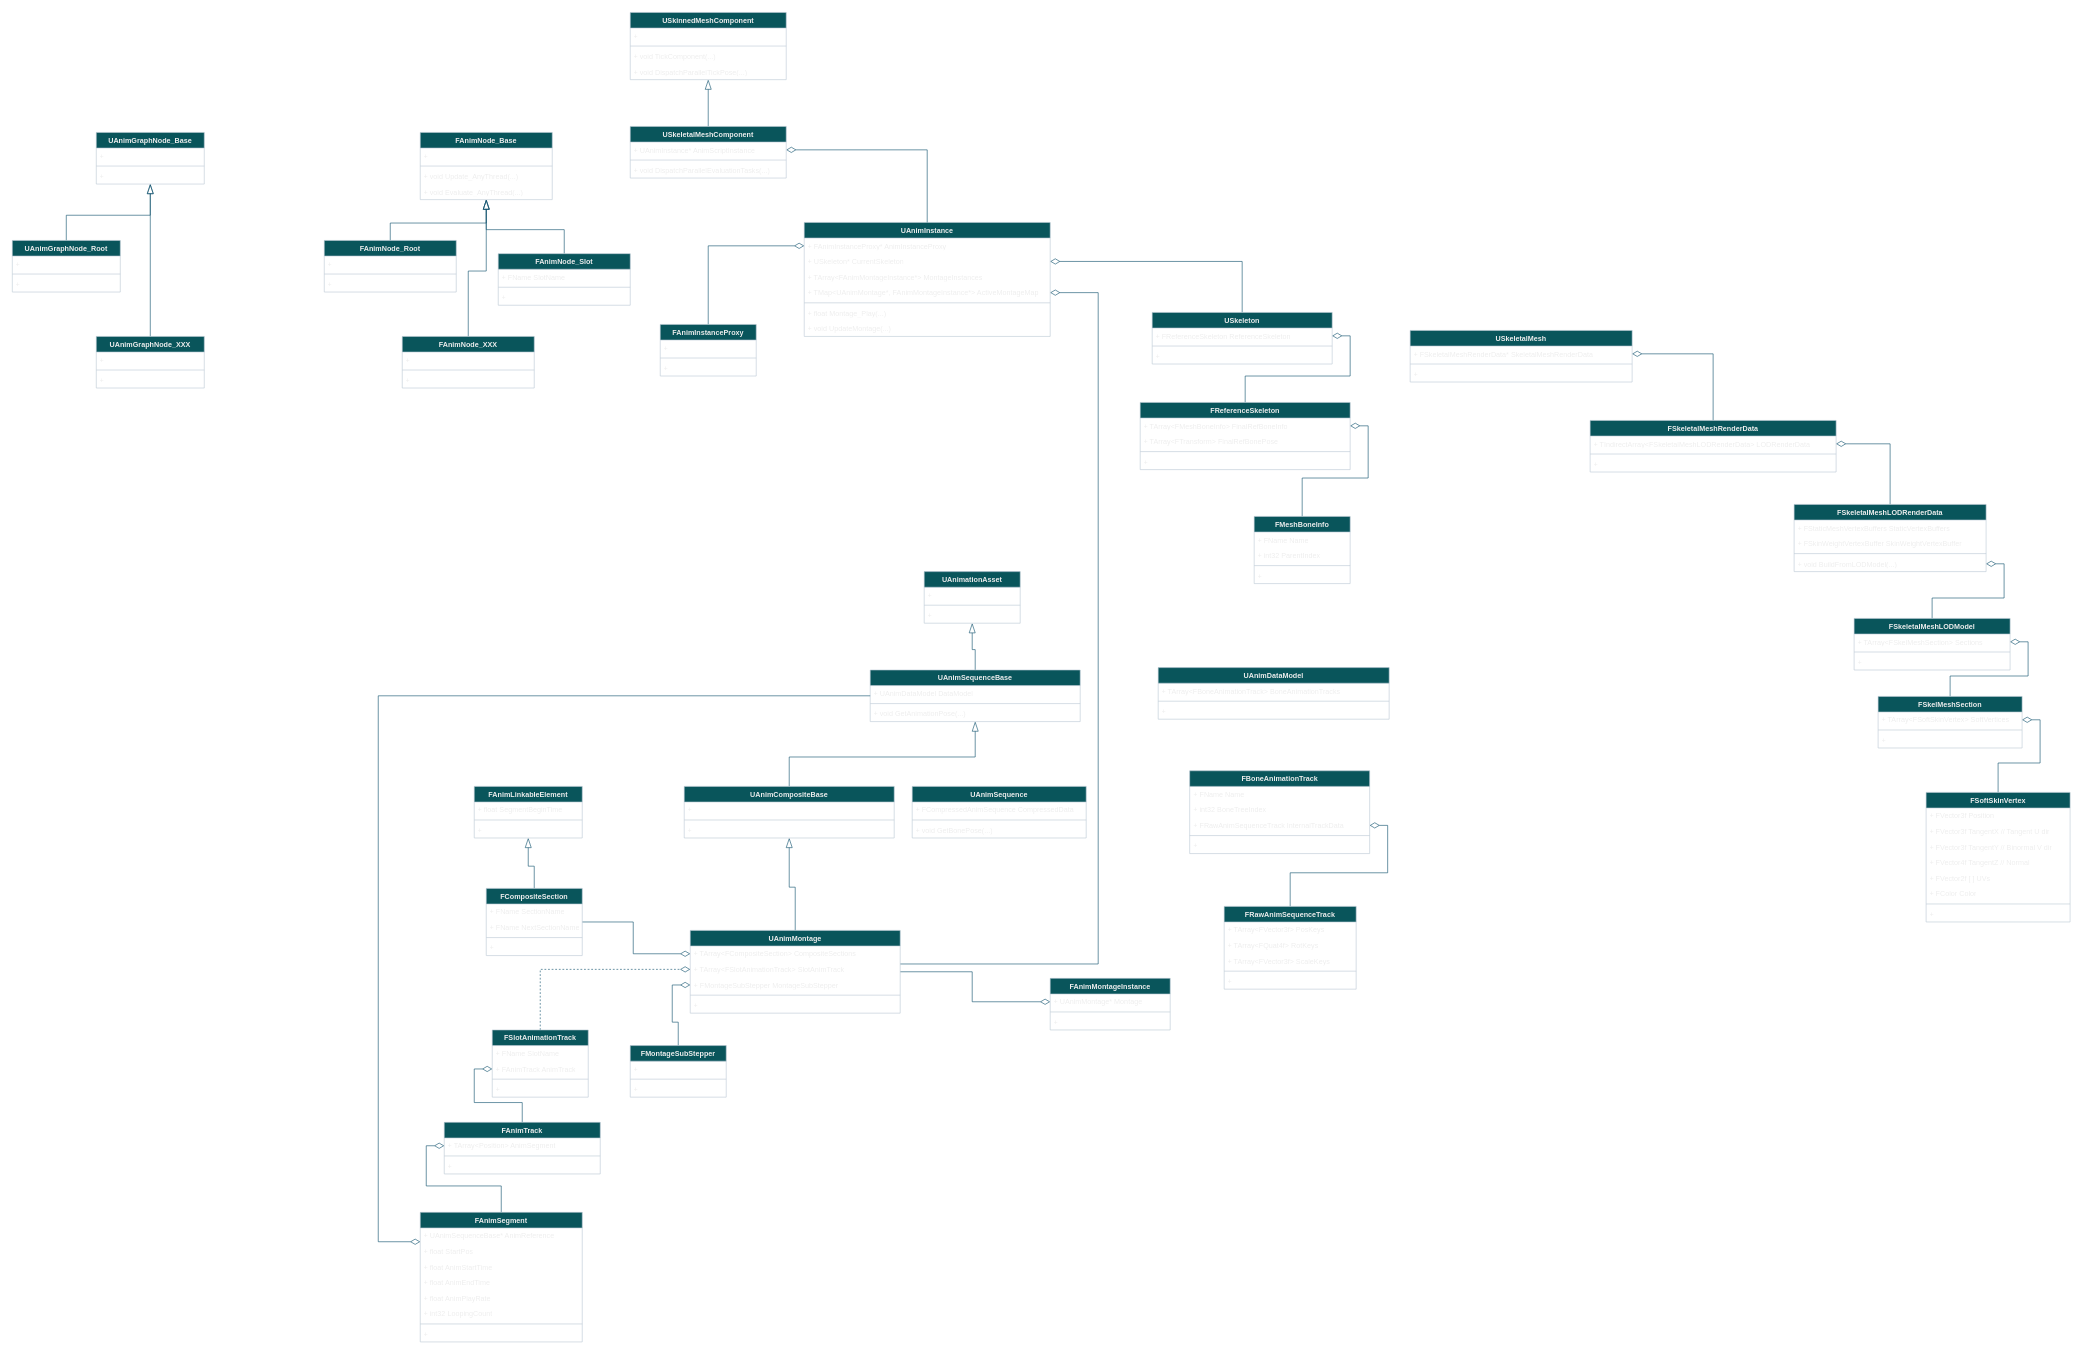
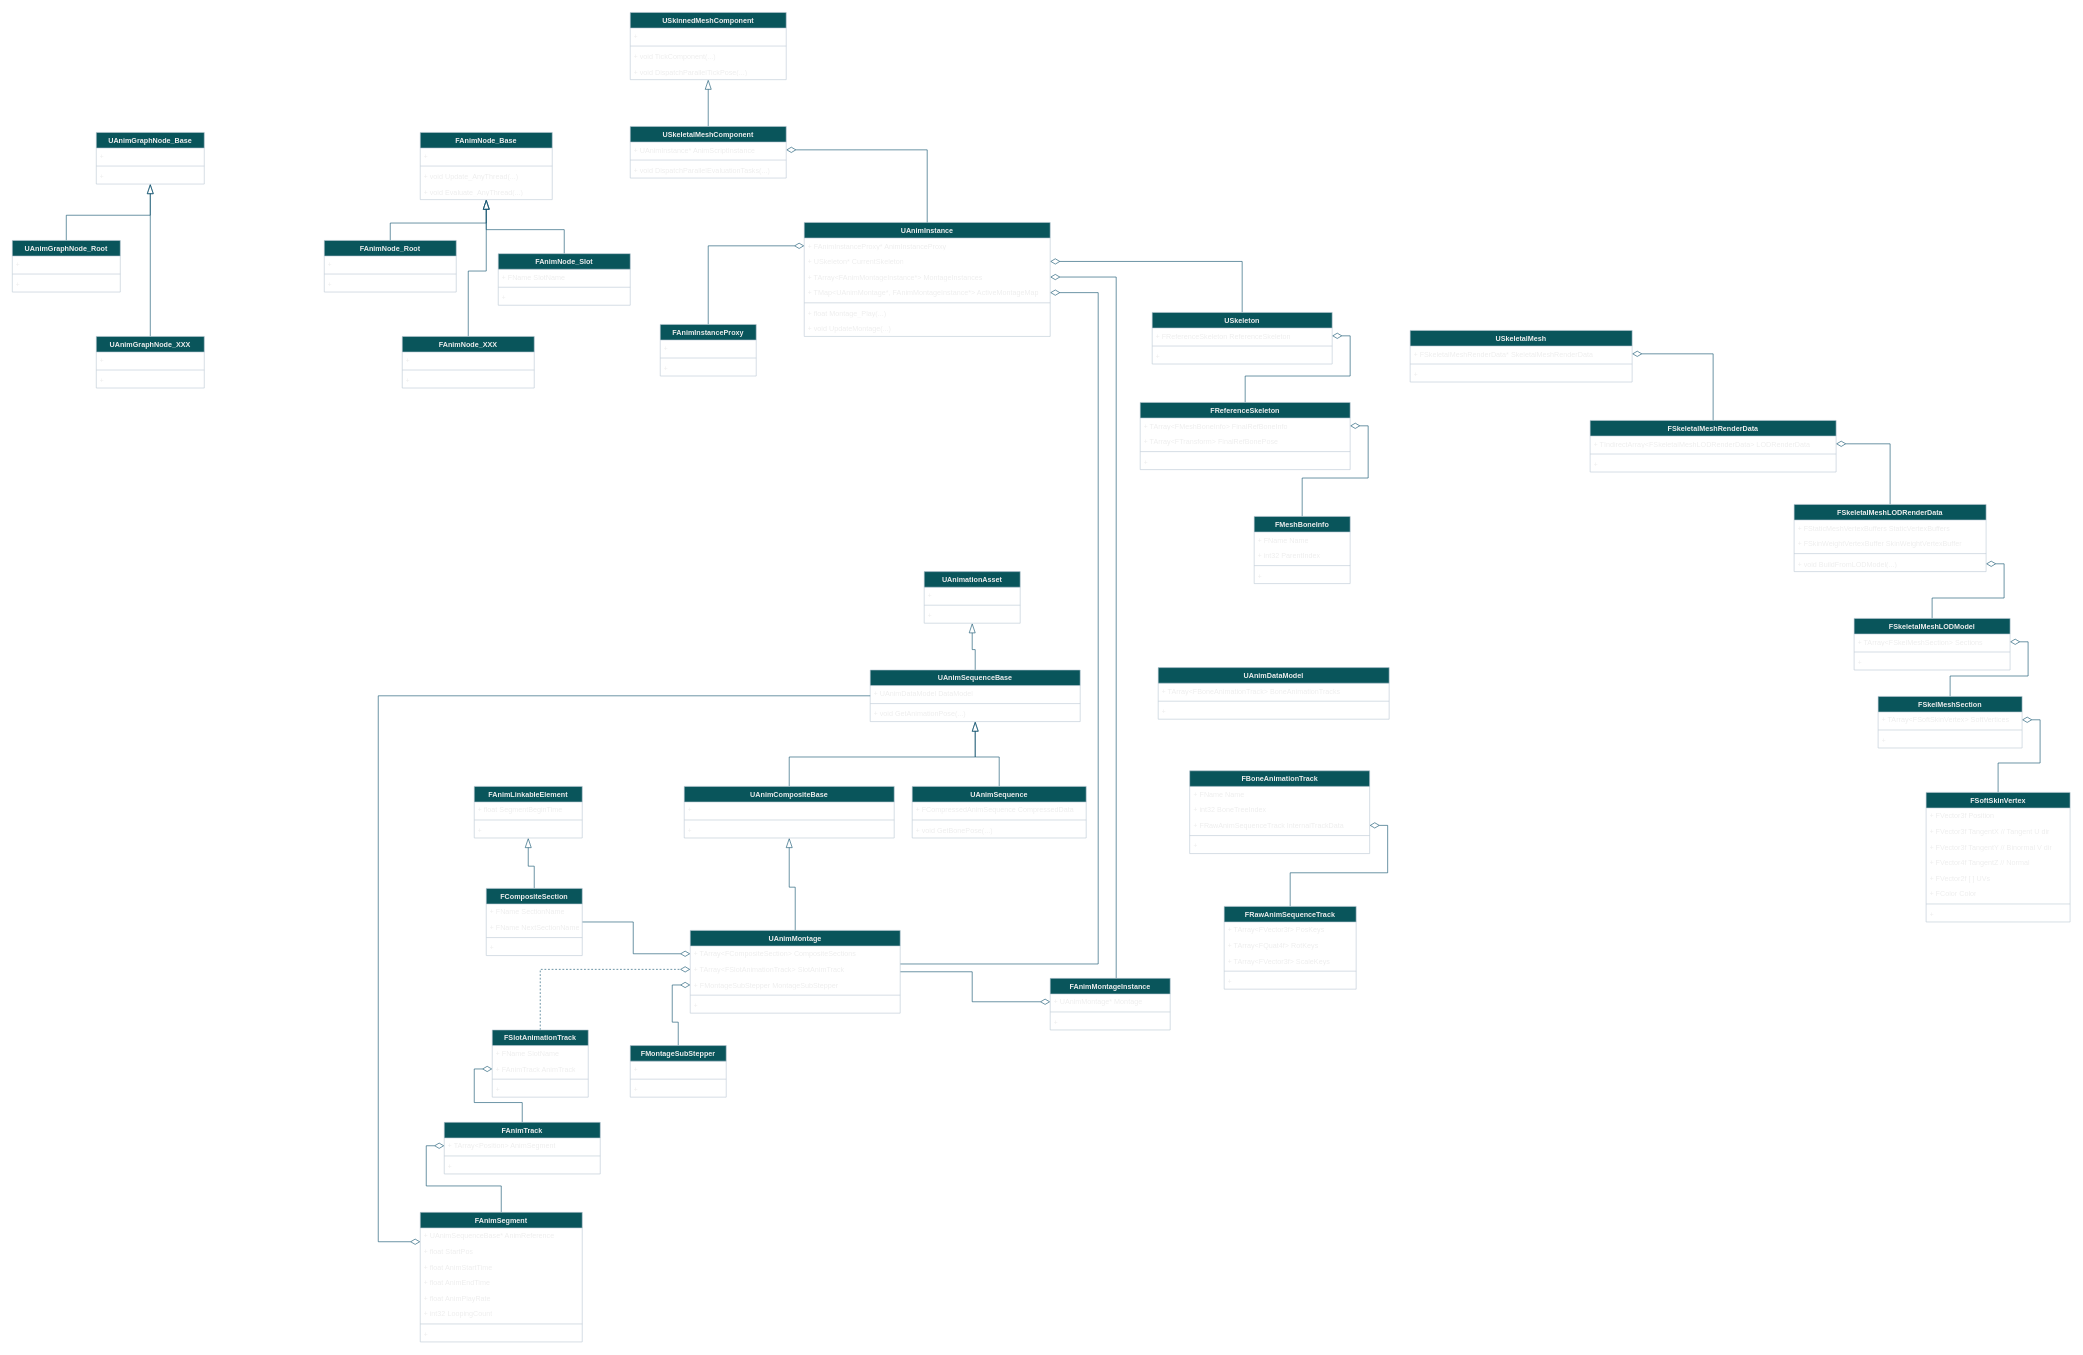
none -> (1116, 600)
none -> (999, 760)
